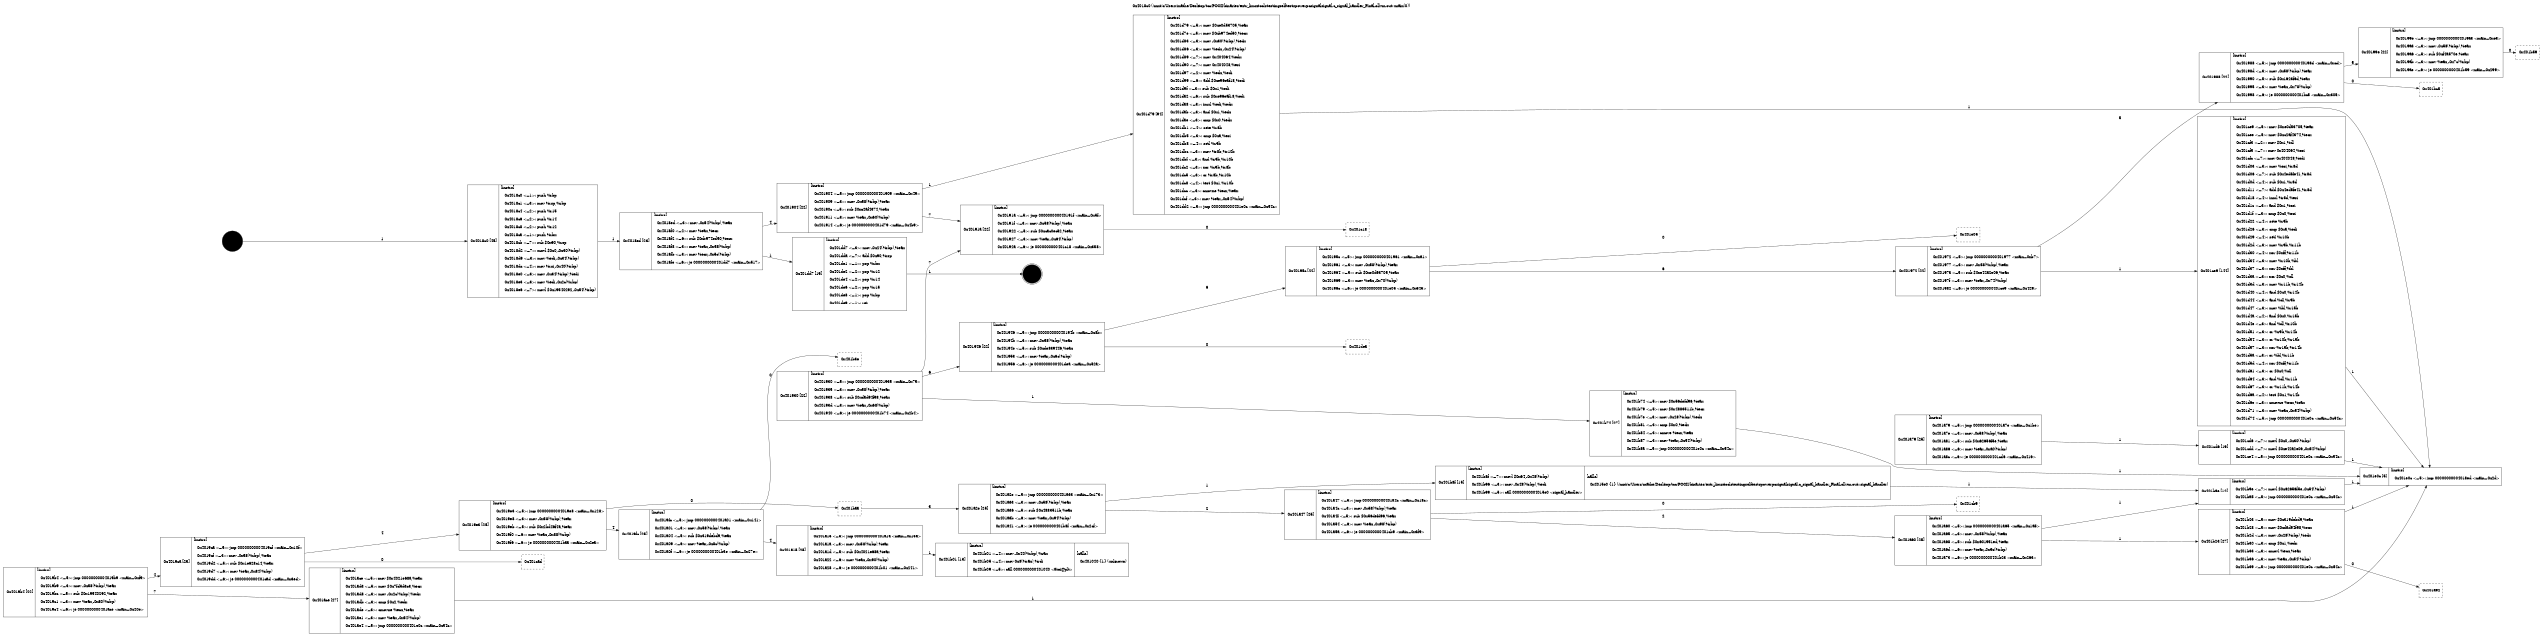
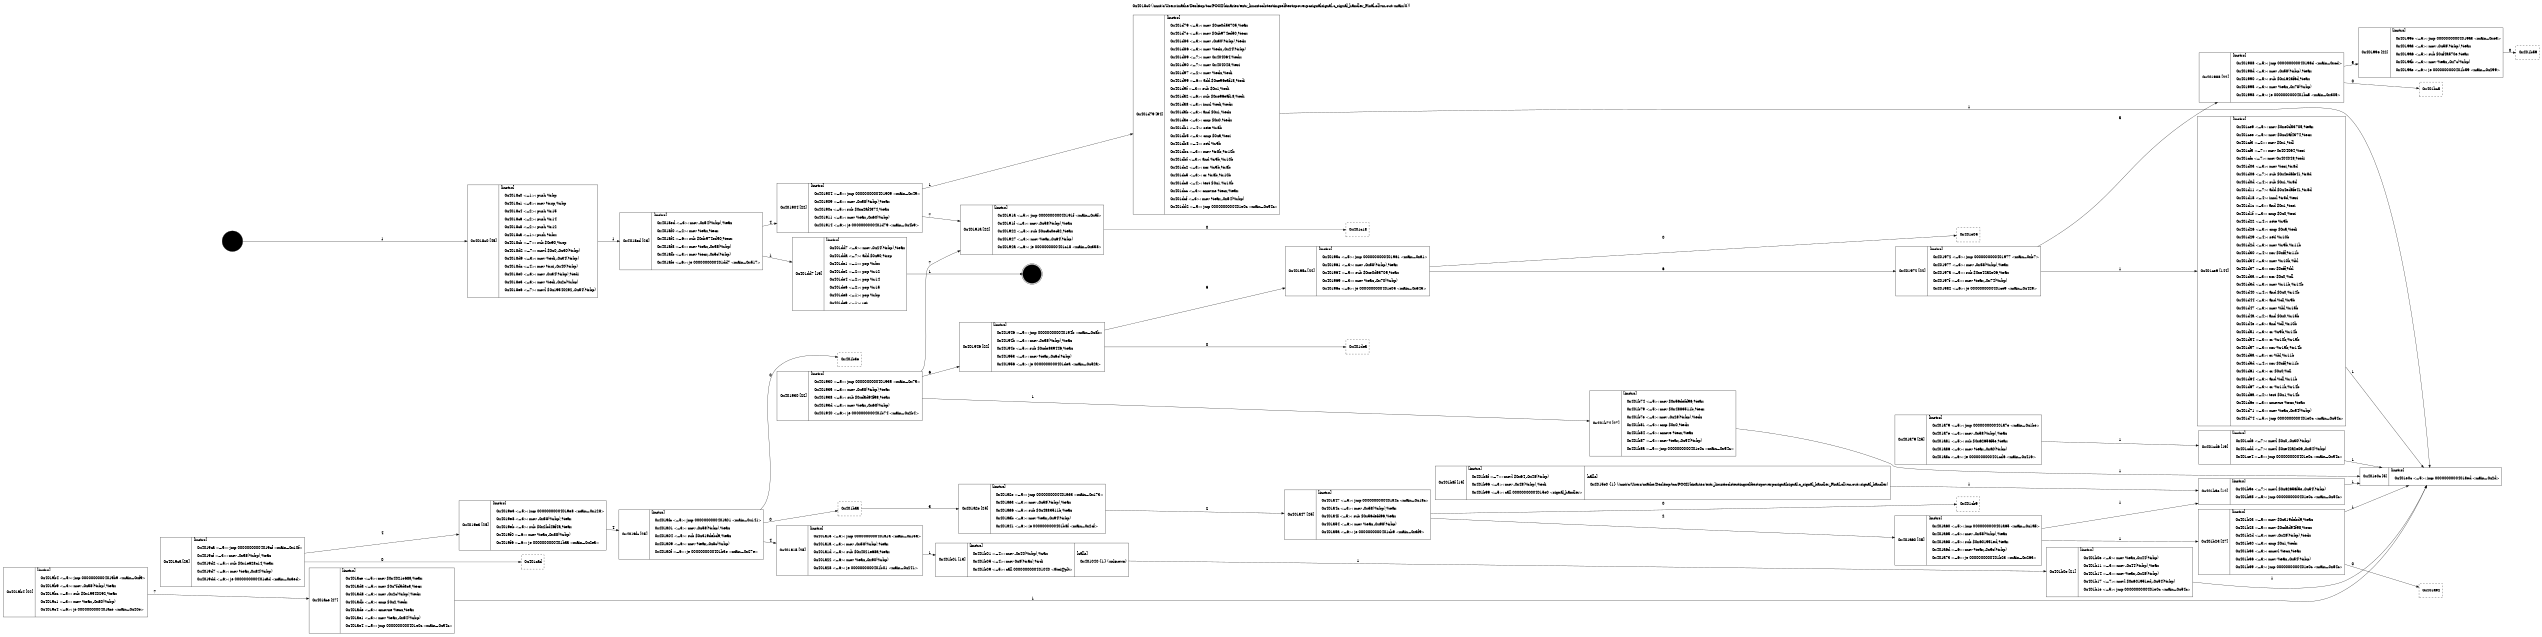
(1269, 488) -> none
(721, 503) -> (799, 517)
none -> (2119, 572)
(153, 577) -> none
